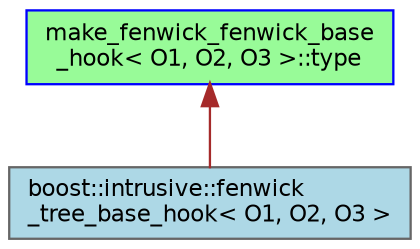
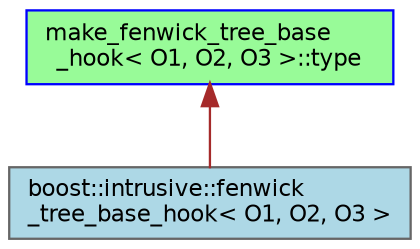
(210, 47) -> (210, 47)
